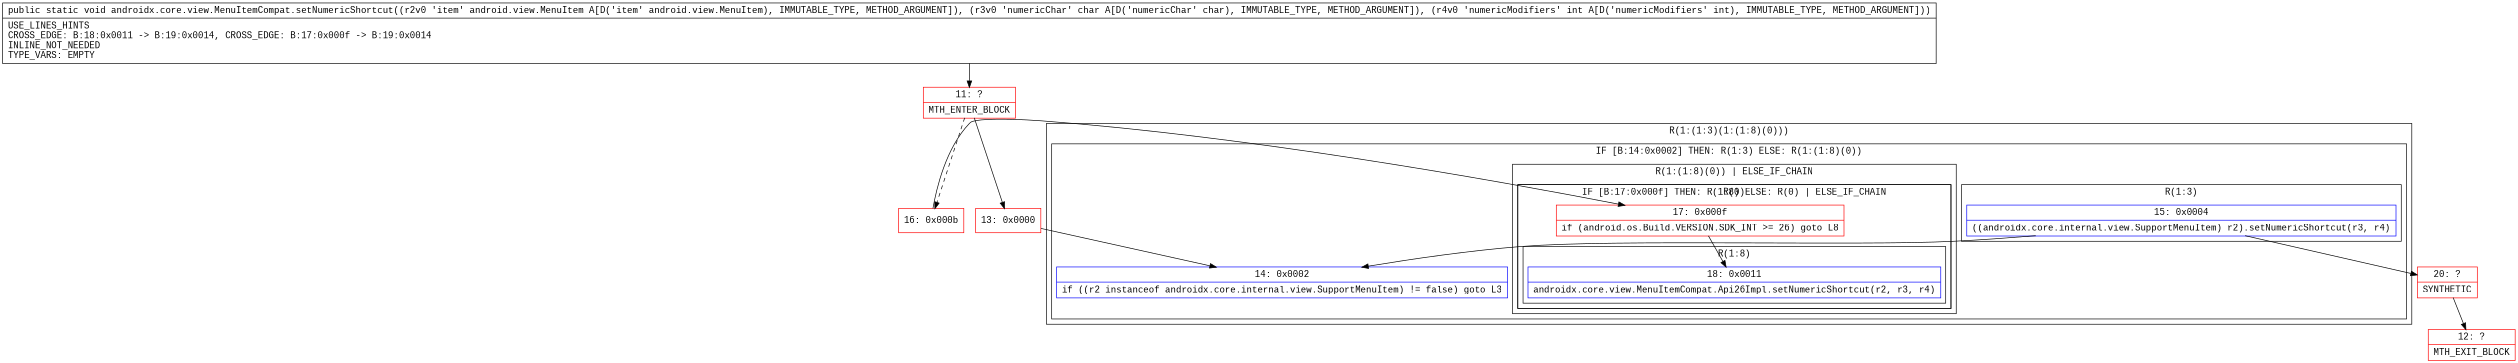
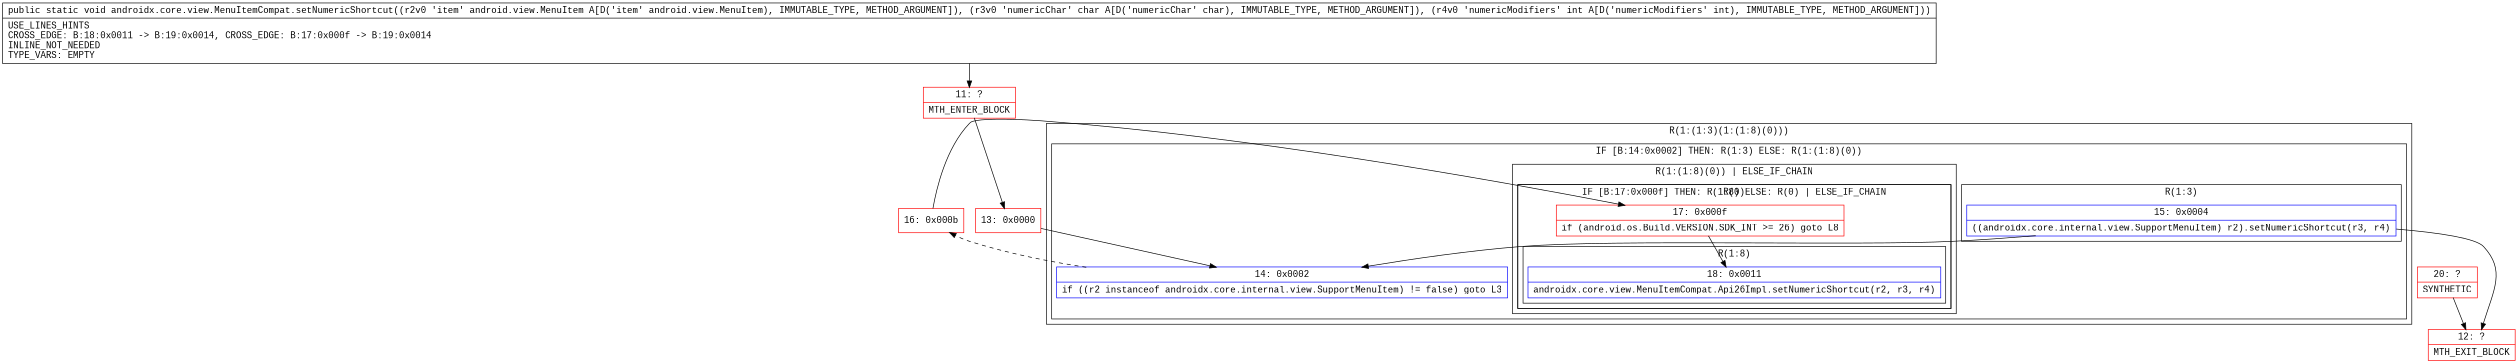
(949, 164) -> (1020, 255)
(2328, 255) -> (2480, 244)
